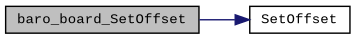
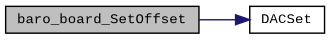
(300, 20) -> (287, 20)
